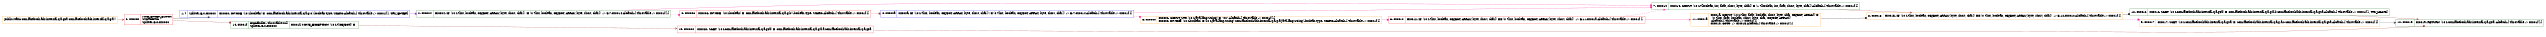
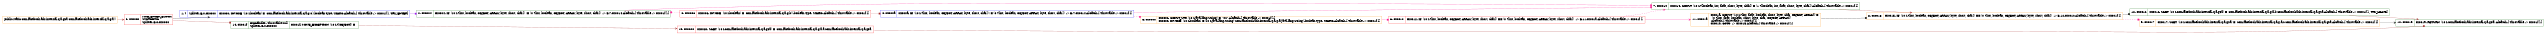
(674, 15) -> (676, 12)
